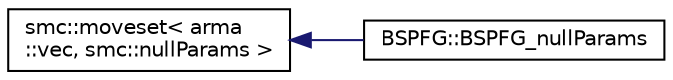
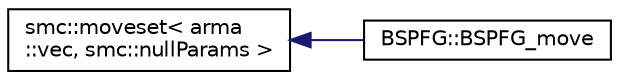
(514, 40) -> (487, 40)
